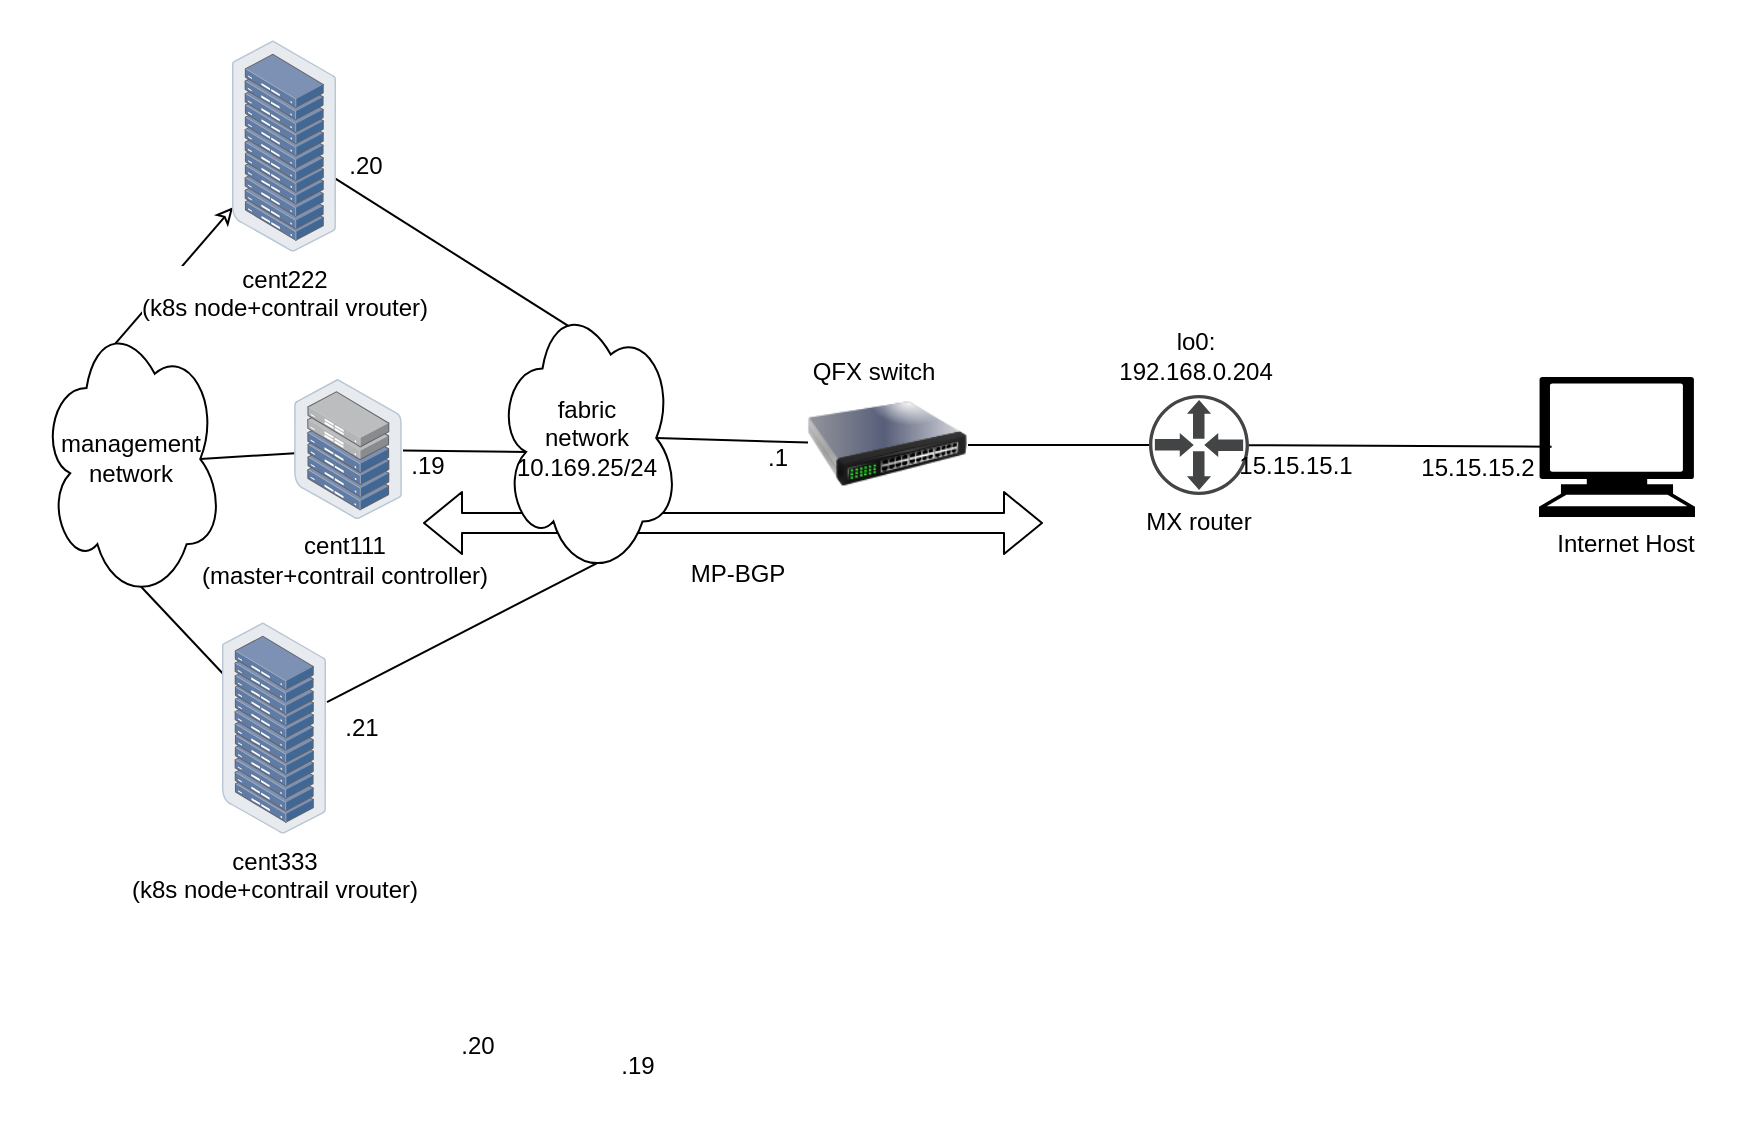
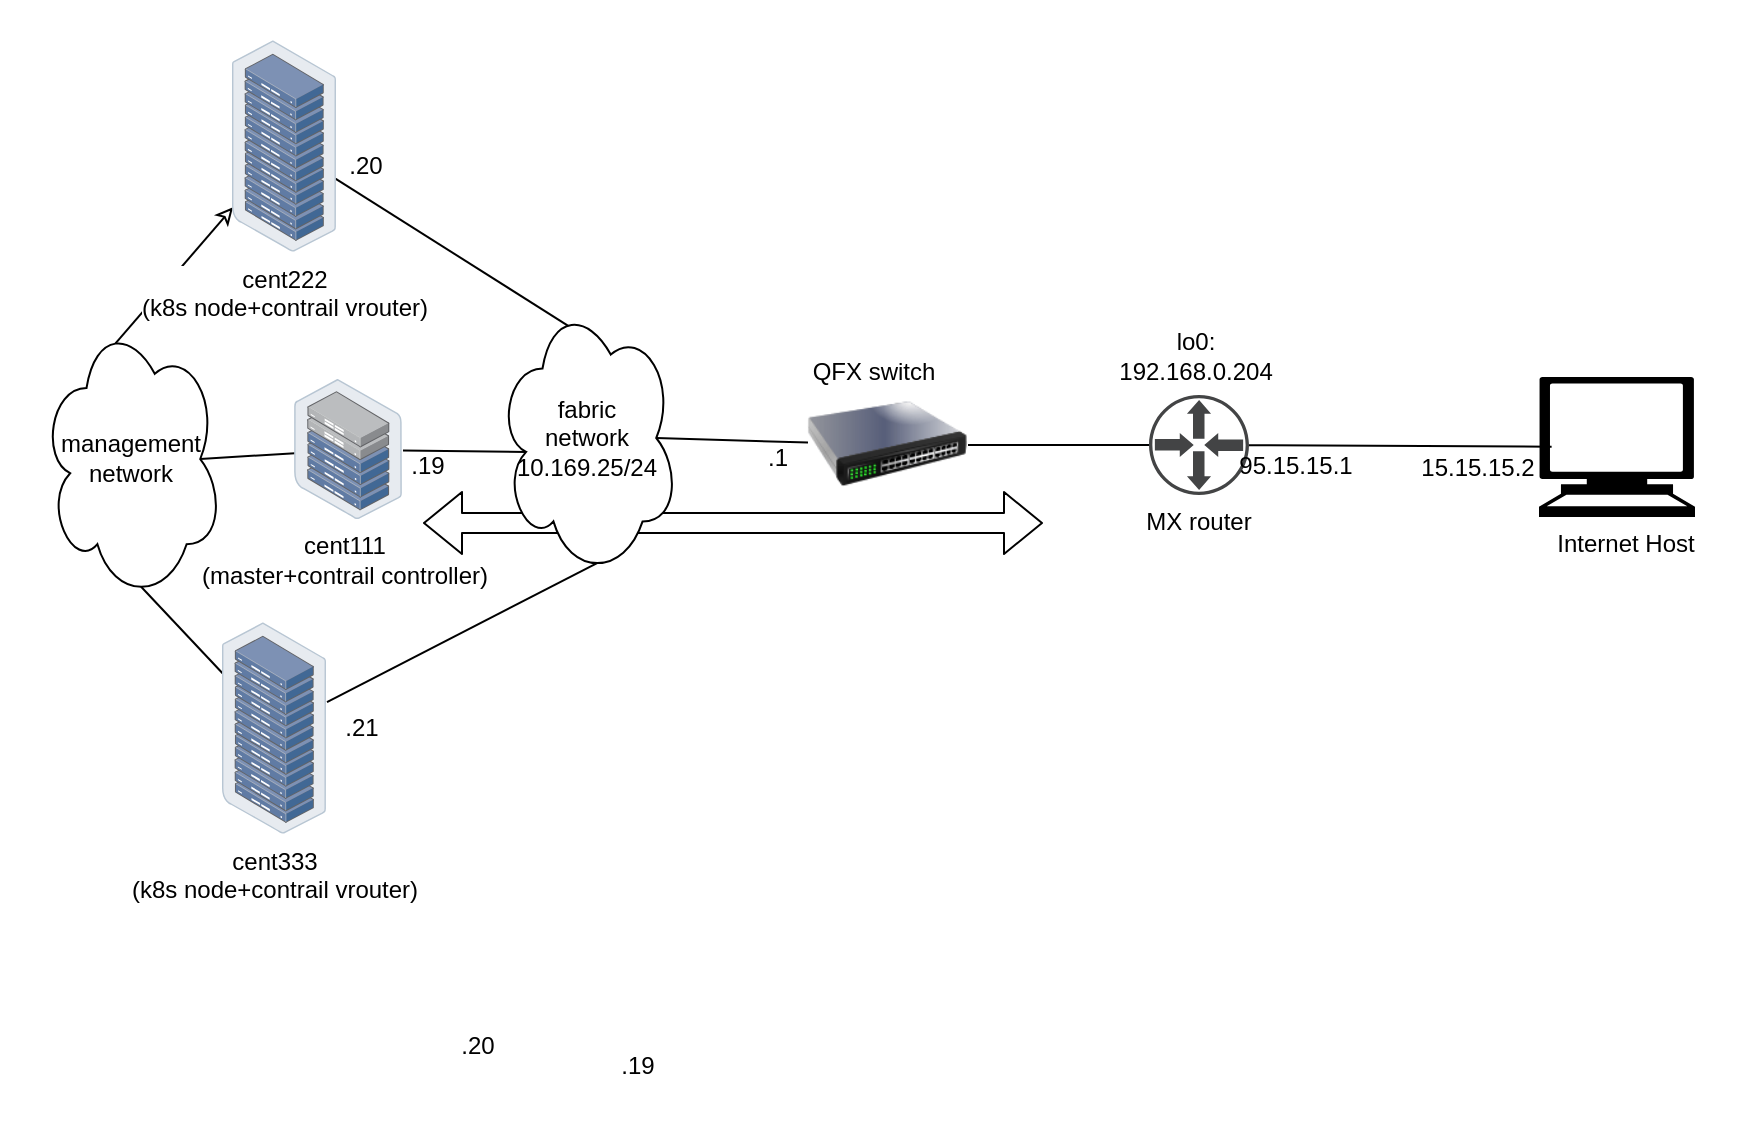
(1297, 467) -> (1297, 467)
(739, 575) -> none
